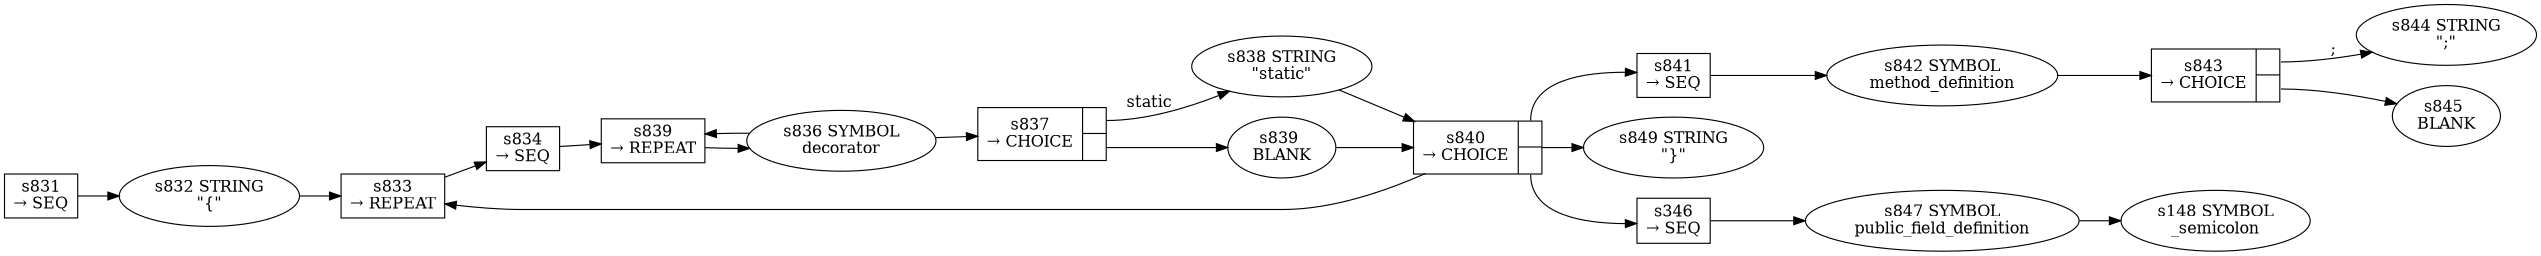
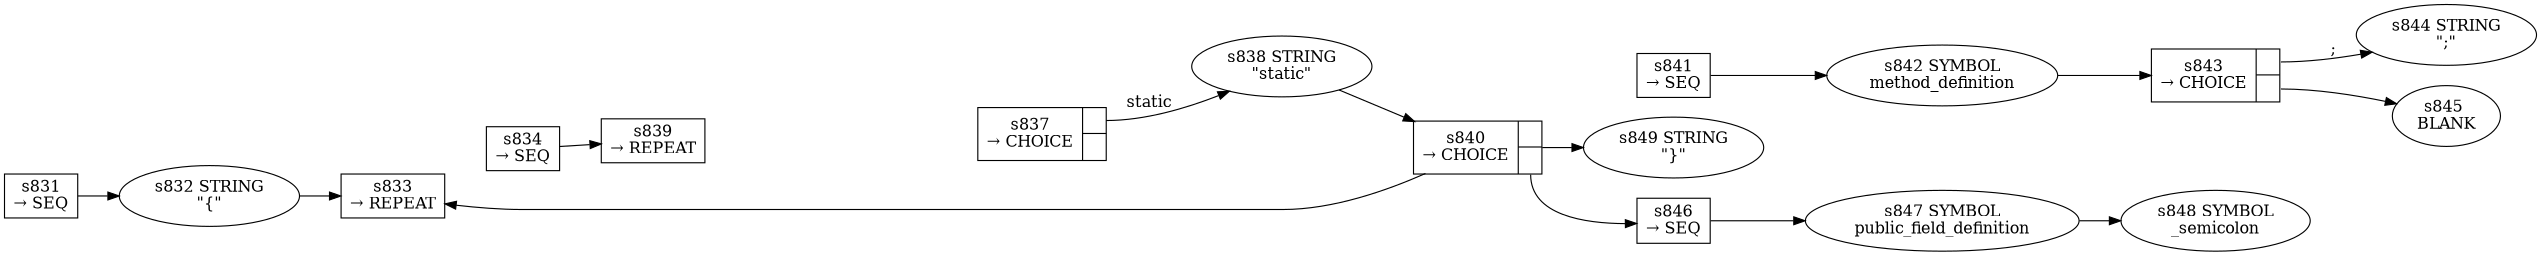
(1567, 80) -> none
(841, 141) -> none
(1282, 148) -> none
(460, 172) -> none
(1674, 221) -> (1674, 221)
(2216, 221) -> (2216, 221)
